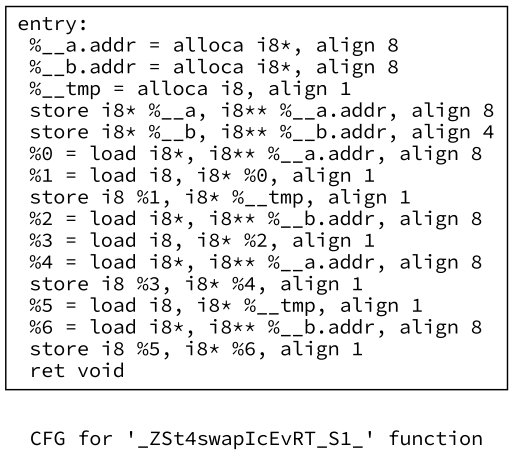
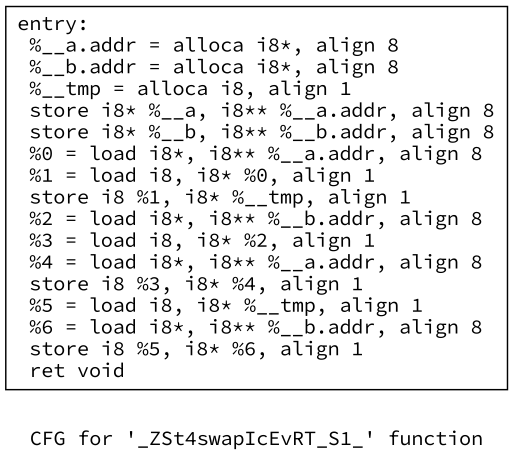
(257, 132) -> (257, 132)
